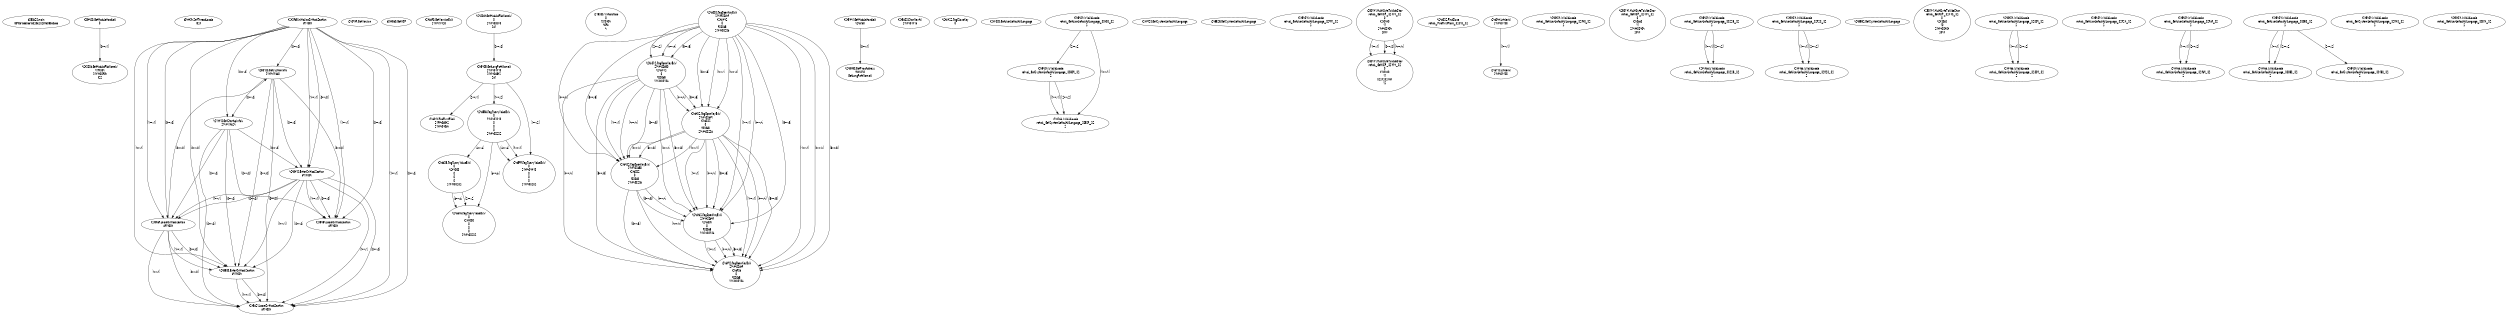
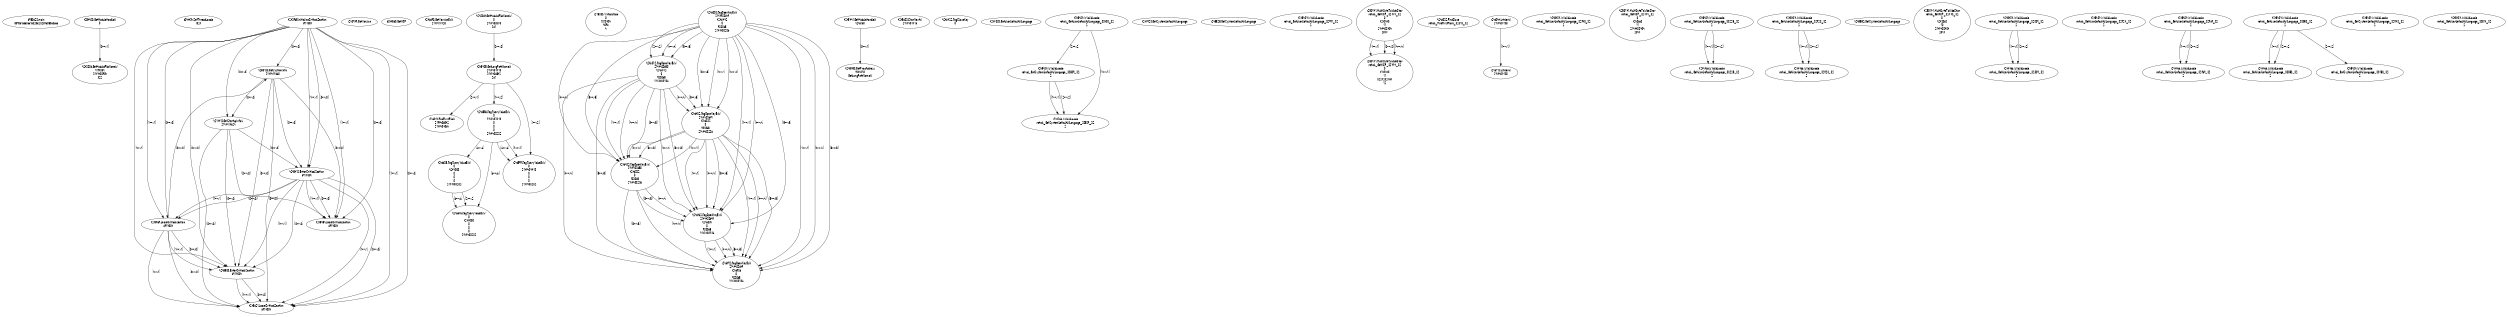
(36, 22) -> (36, 22)
(198, 175) -> none
